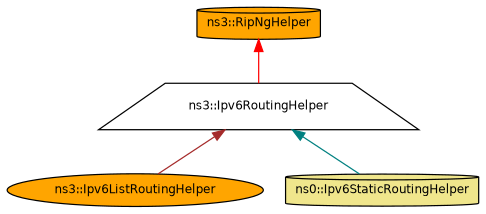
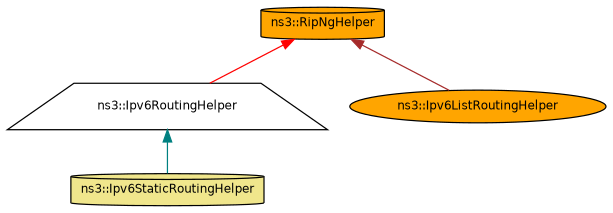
(186, 155) -> (406, 68)
(382, 190) -> (167, 190)
